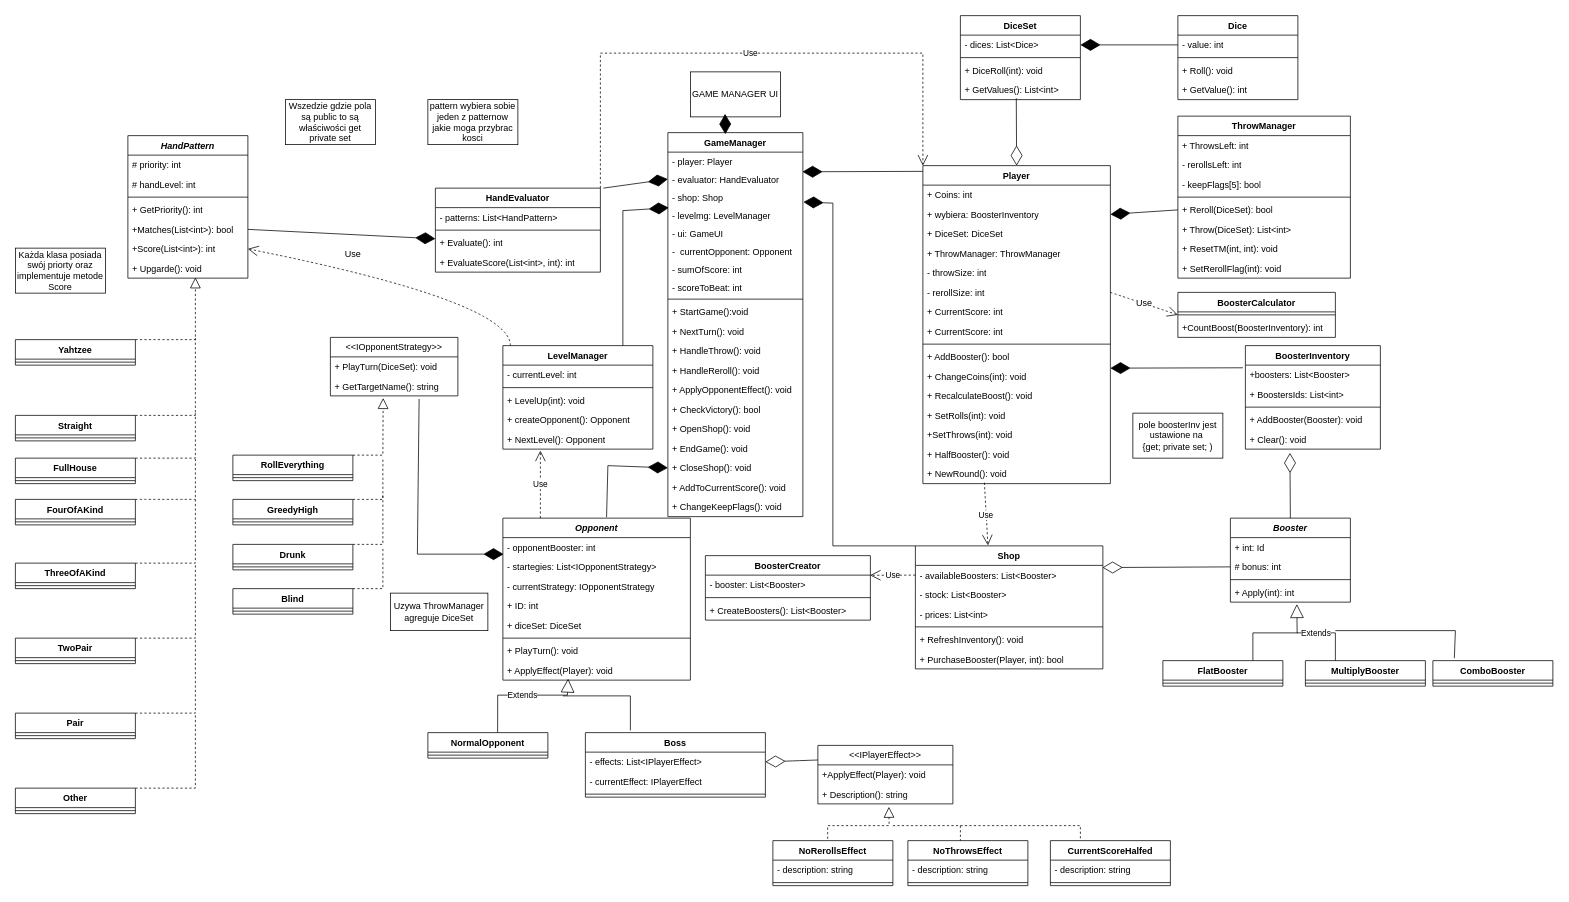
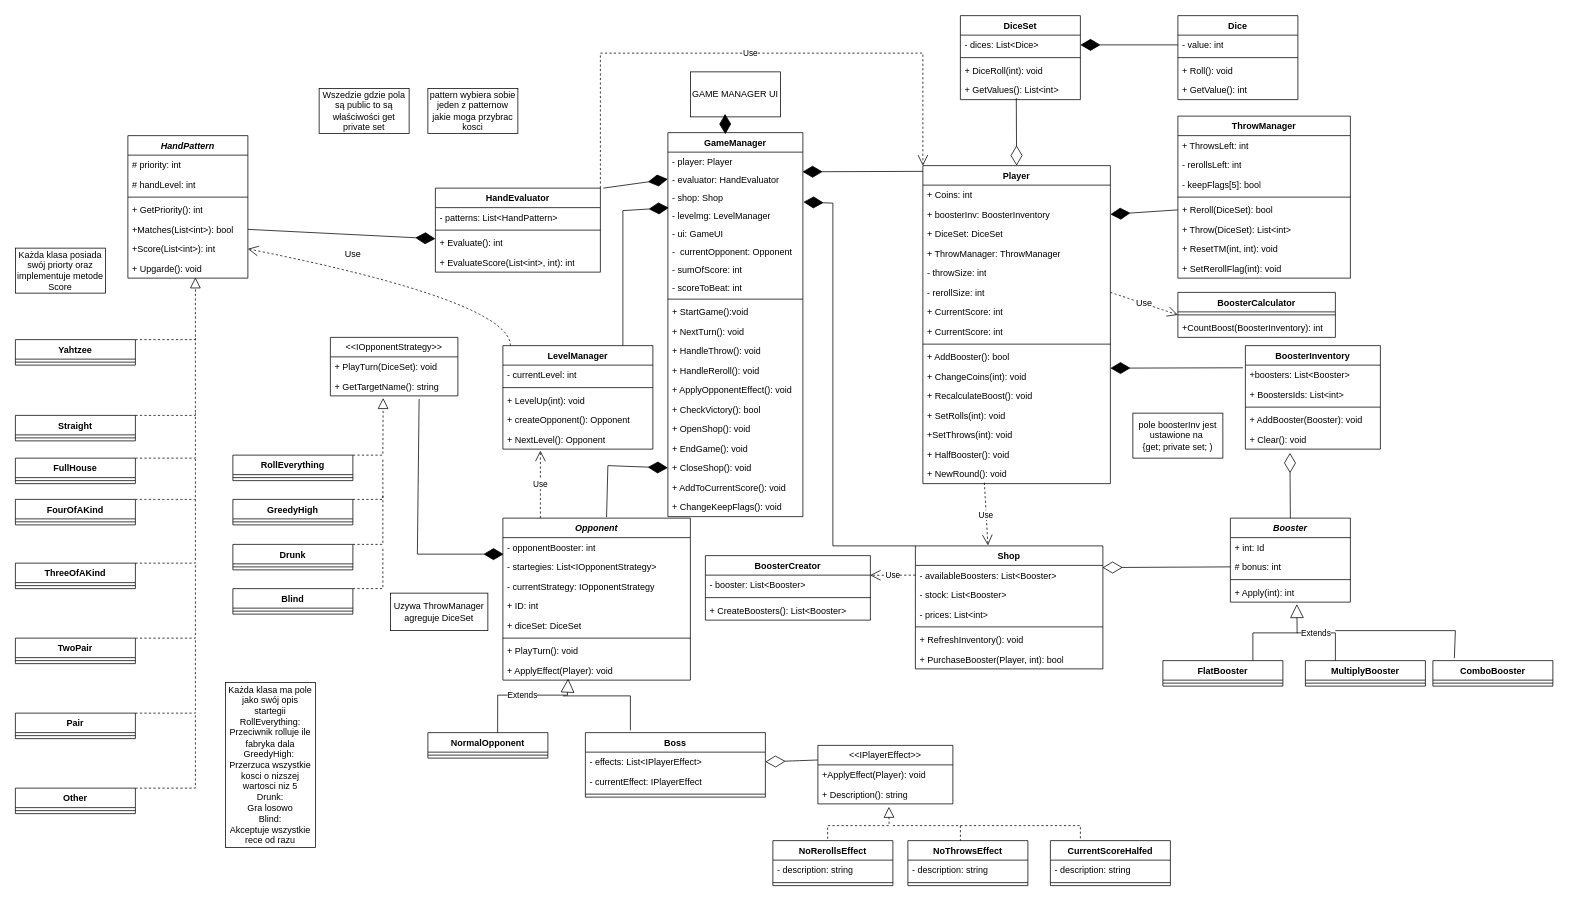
(330, 122) -> (364, 111)
(473, 122) -> (473, 111)
(991, 215) -> (999, 215)
none -> (270, 765)
